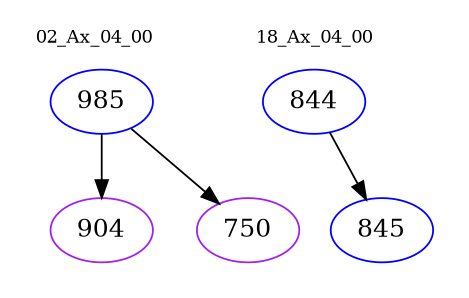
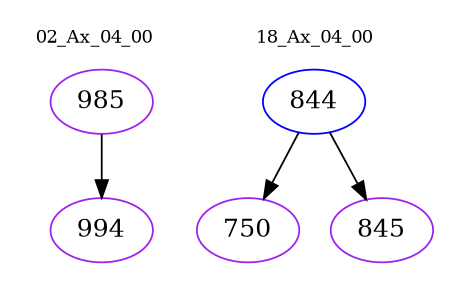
(102, 102) -> (102, 102)
(155, 149) -> (286, 158)
(102, 230) -> (102, 230)
(382, 230) -> (382, 230)
